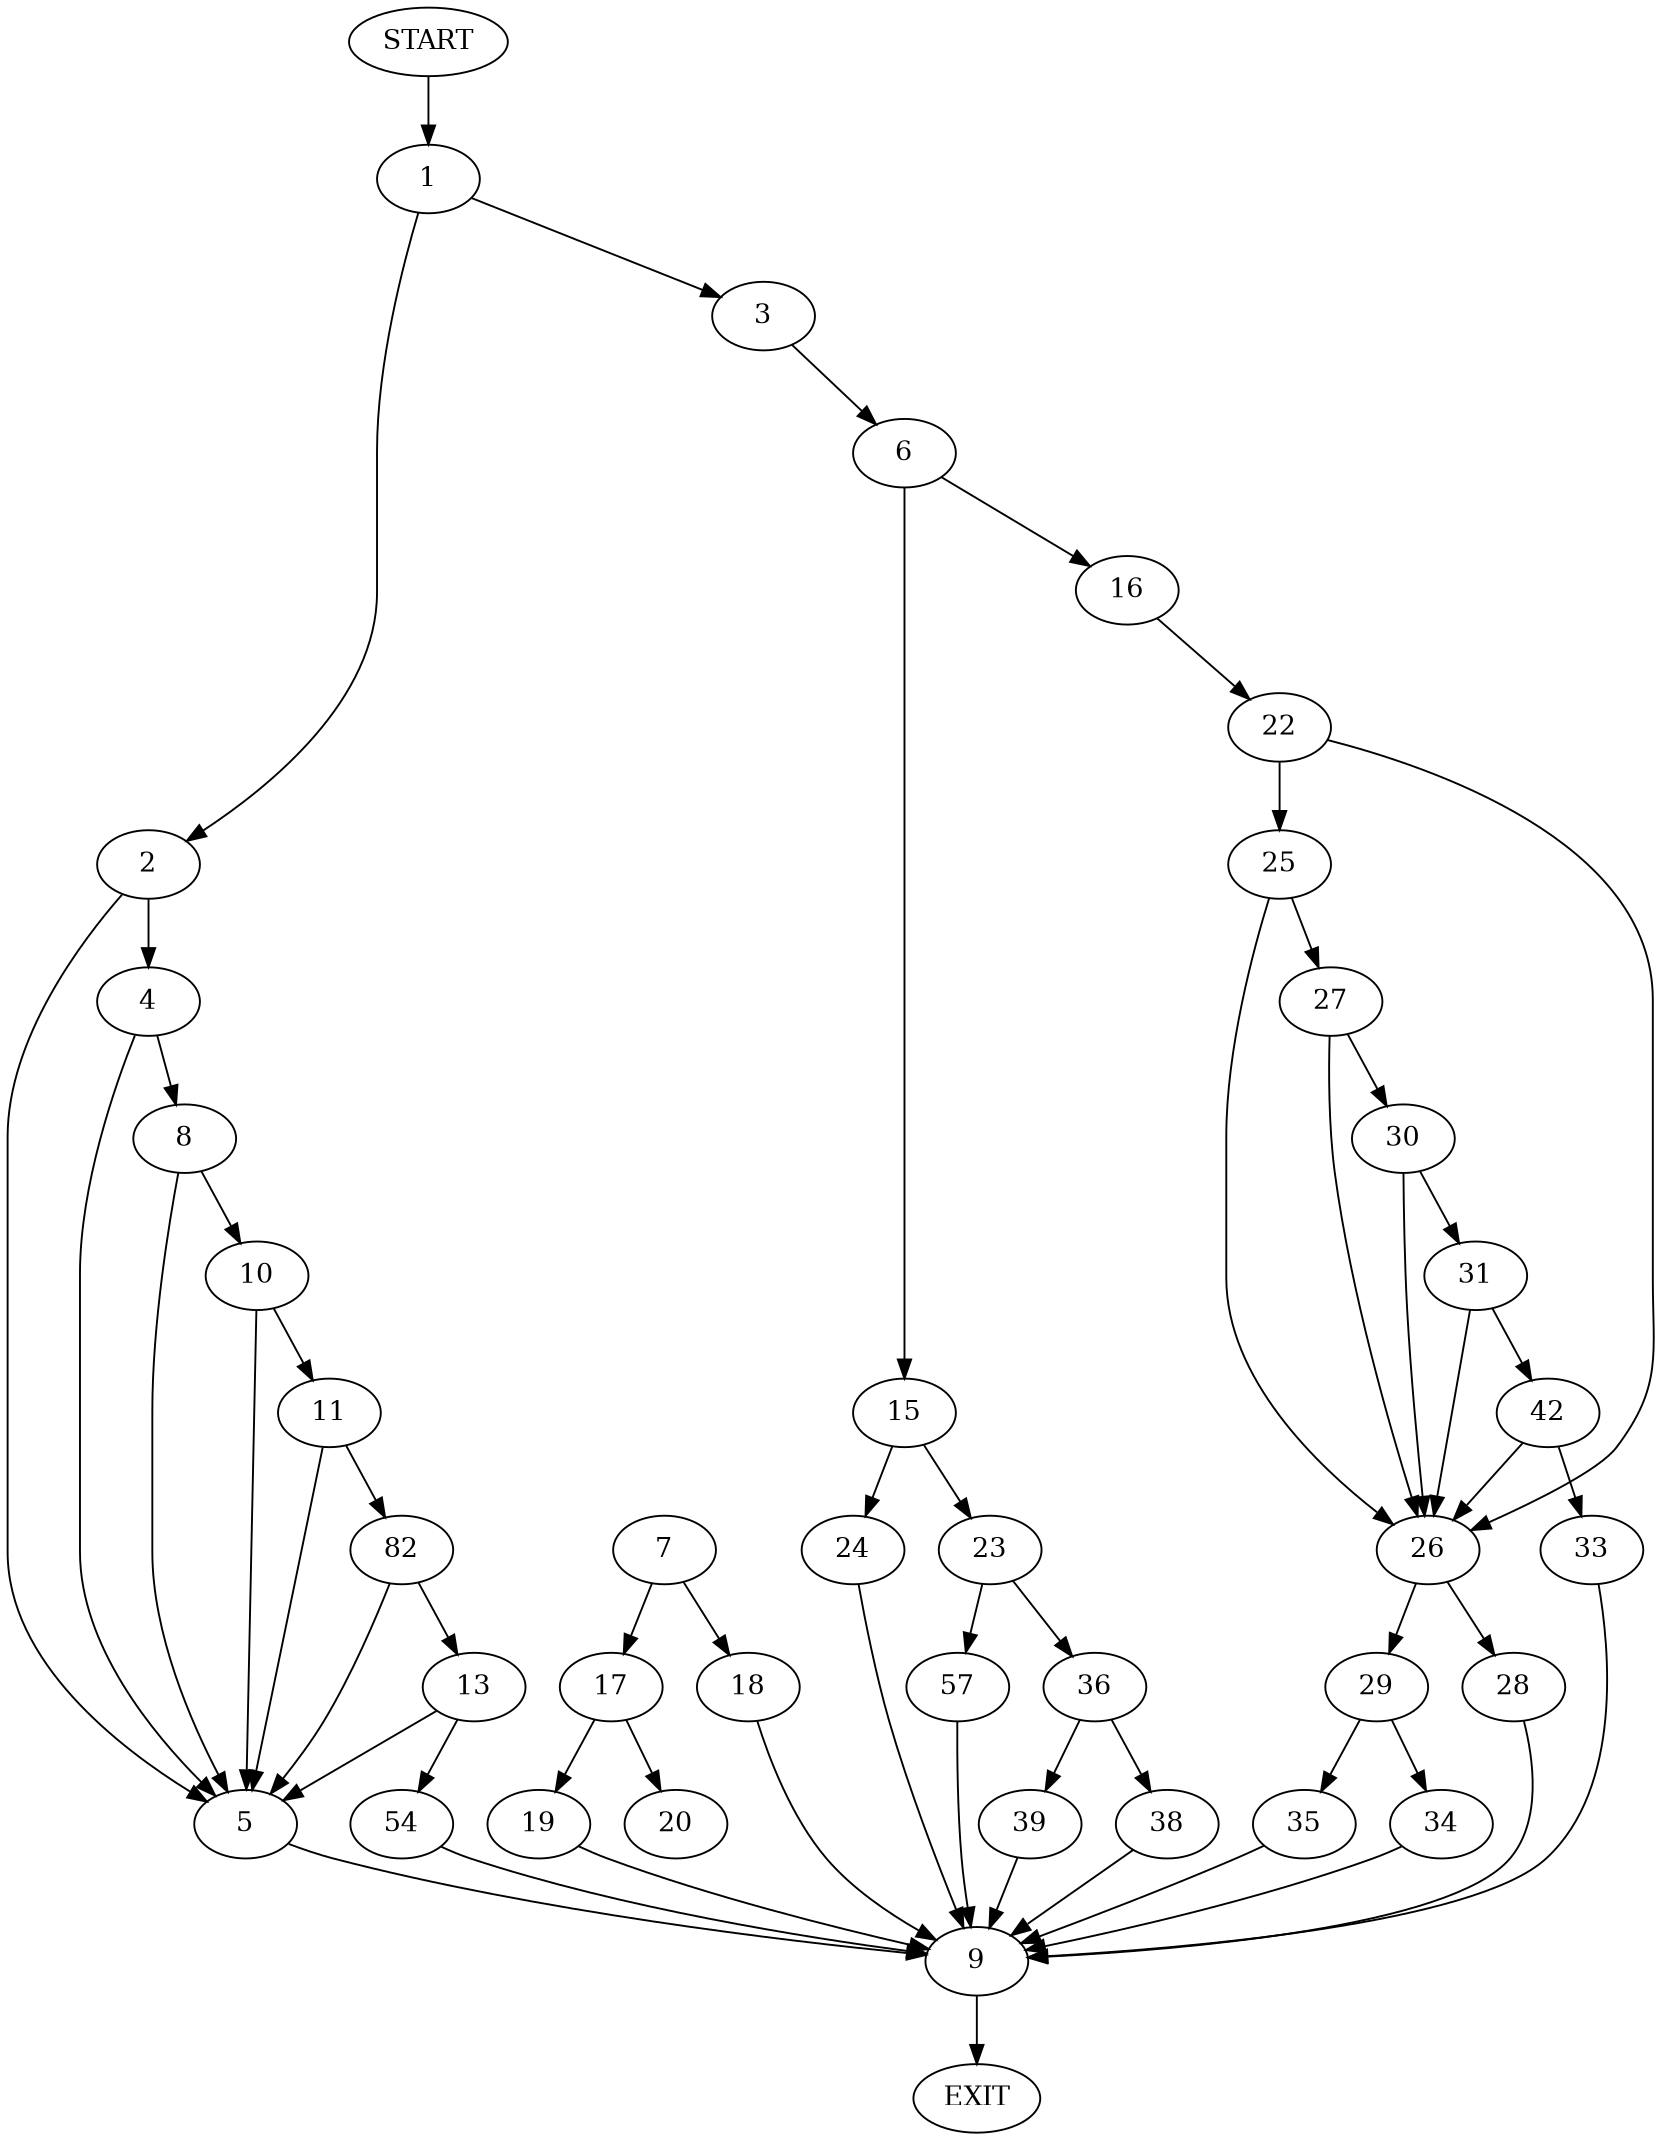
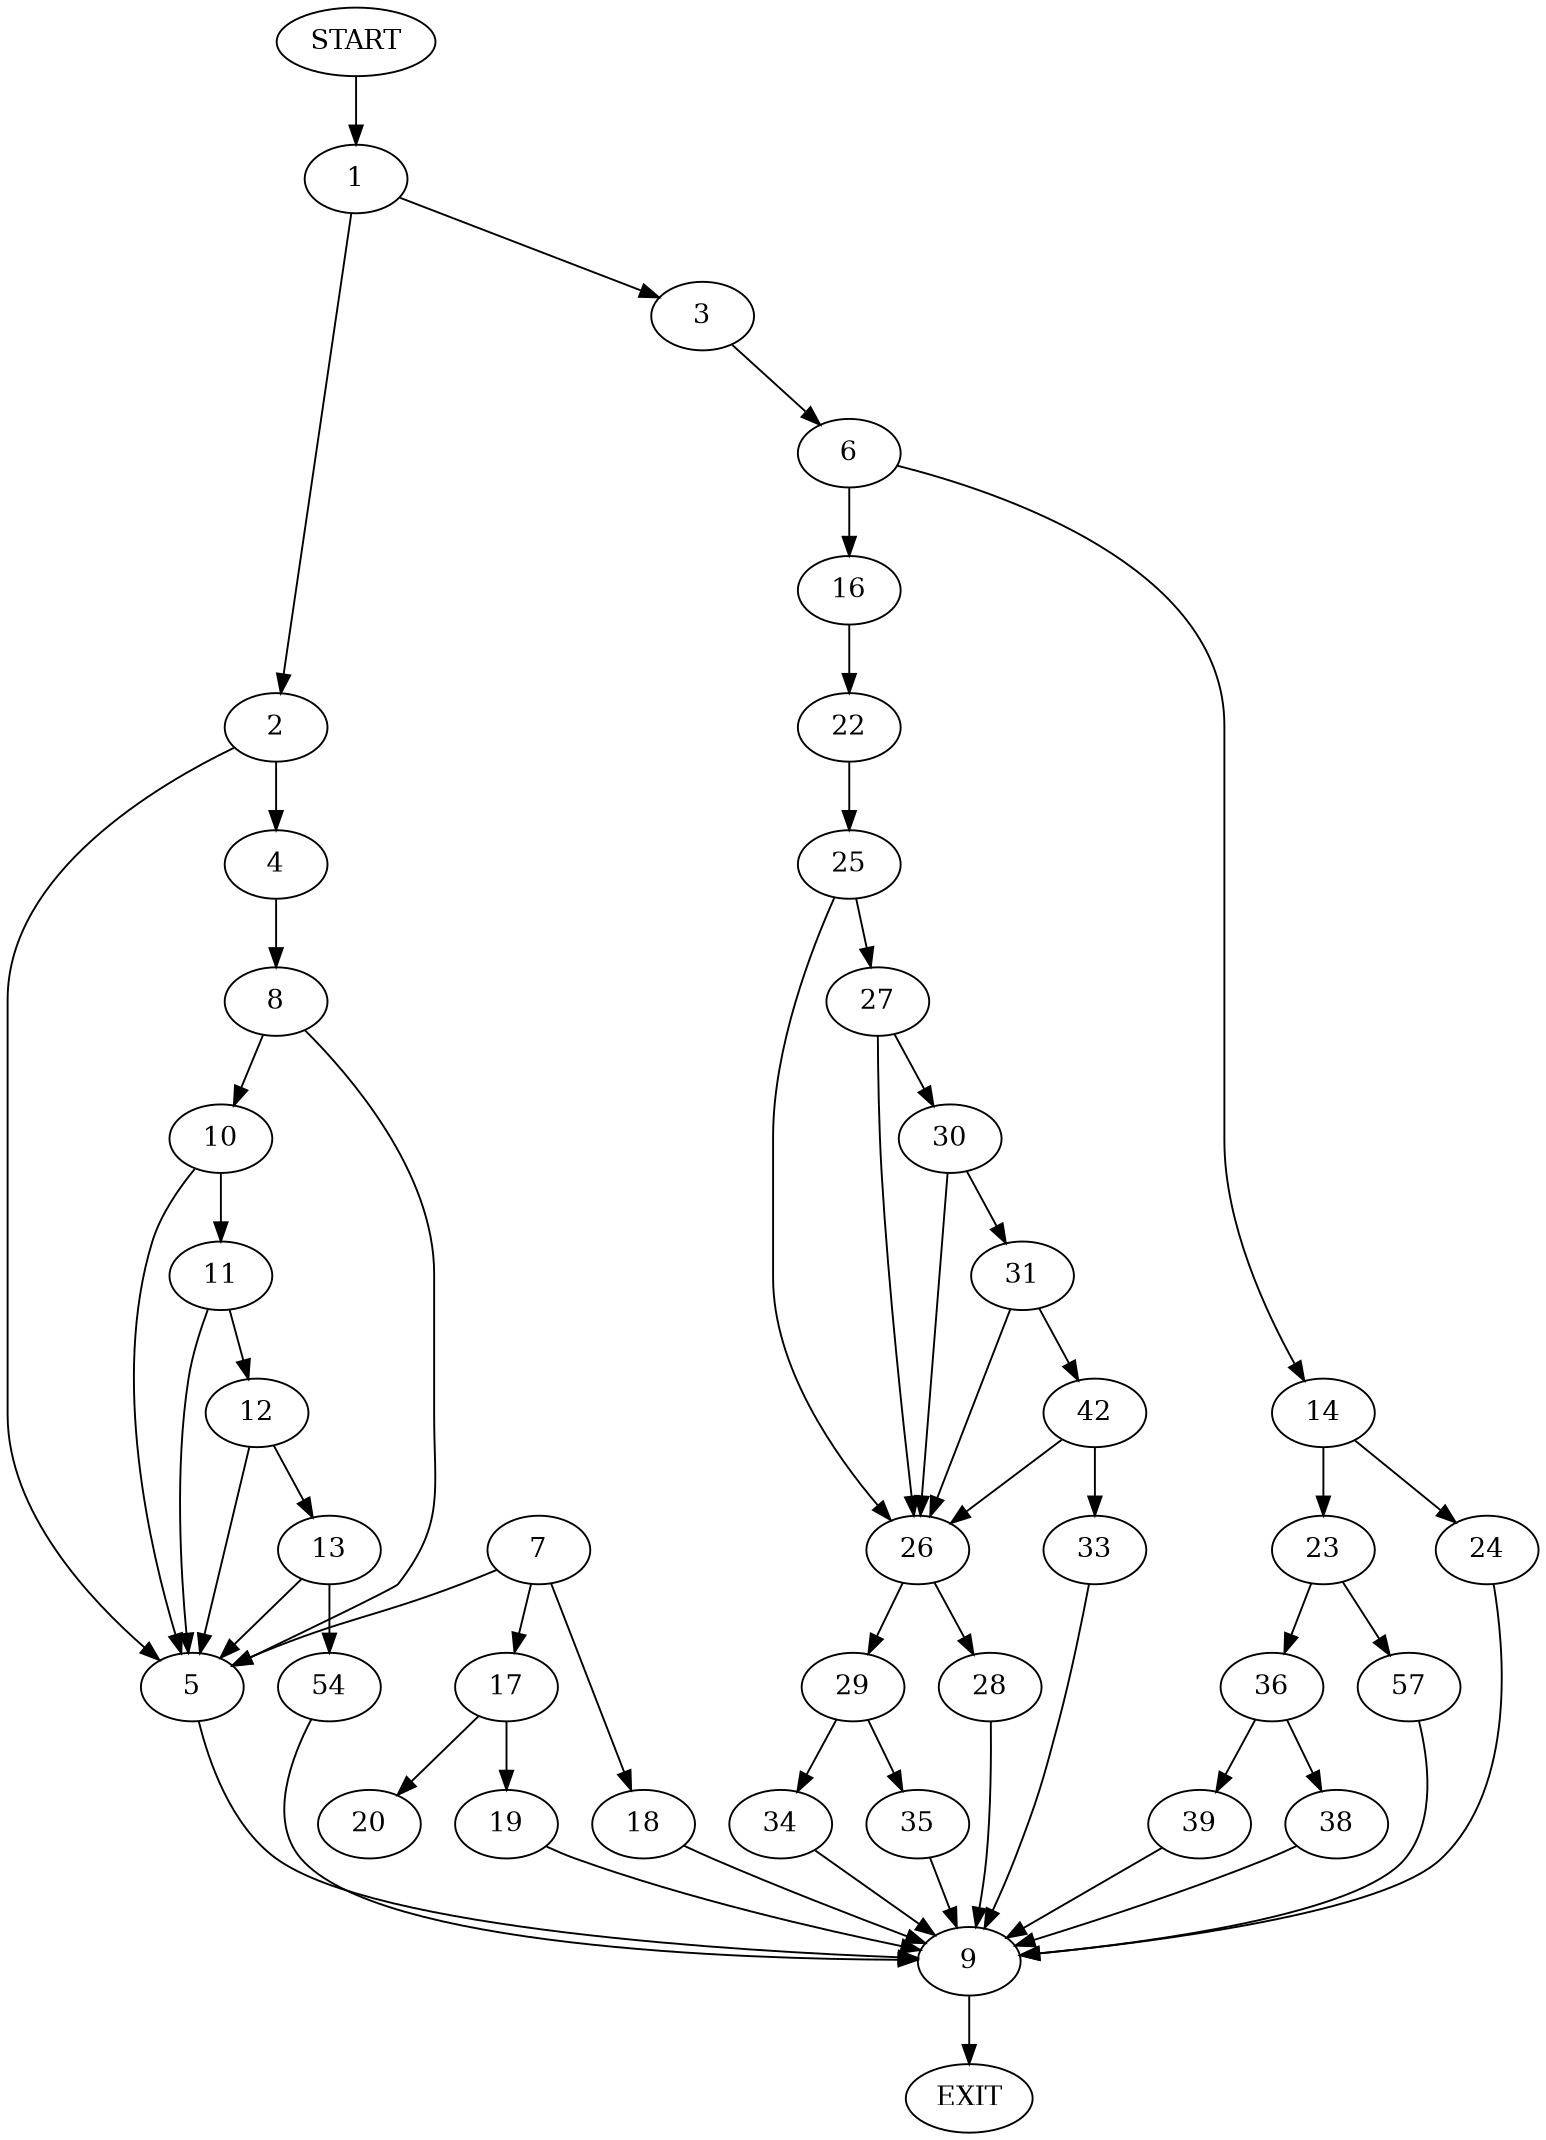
(1653, 1080) -> none
(904, 1413) -> (1323, 1413)
(80, 1423) -> (374, 1614)
(402, 1550) -> (257, 1413)
